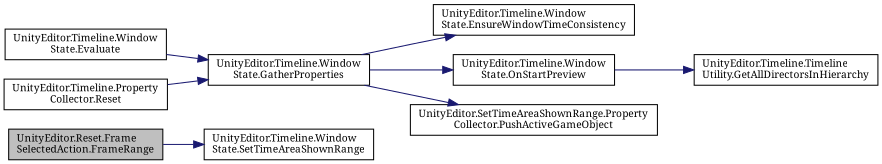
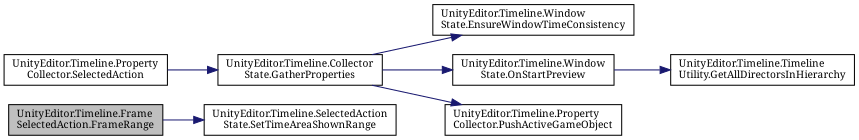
(86, 44) -> none
(289, 70) -> (300, 70)
(86, 94) -> (86, 70)
(534, 120) -> (533, 120)
(86, 144) -> (86, 120)
(289, 144) -> (300, 120)
